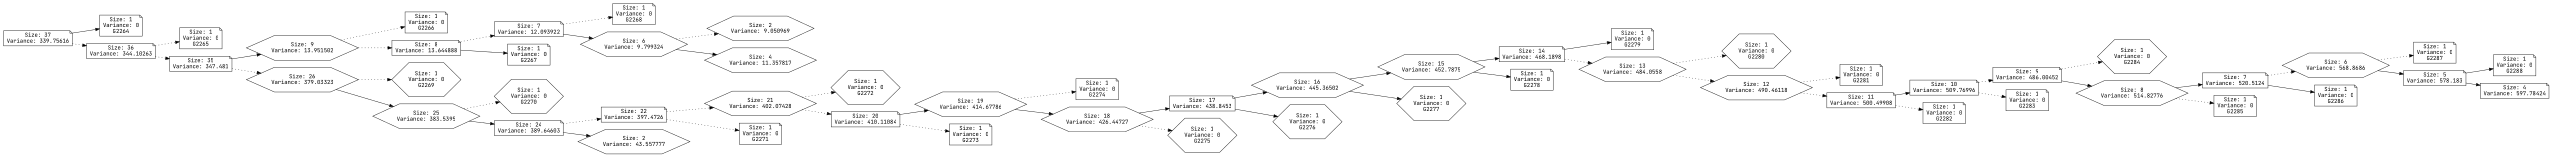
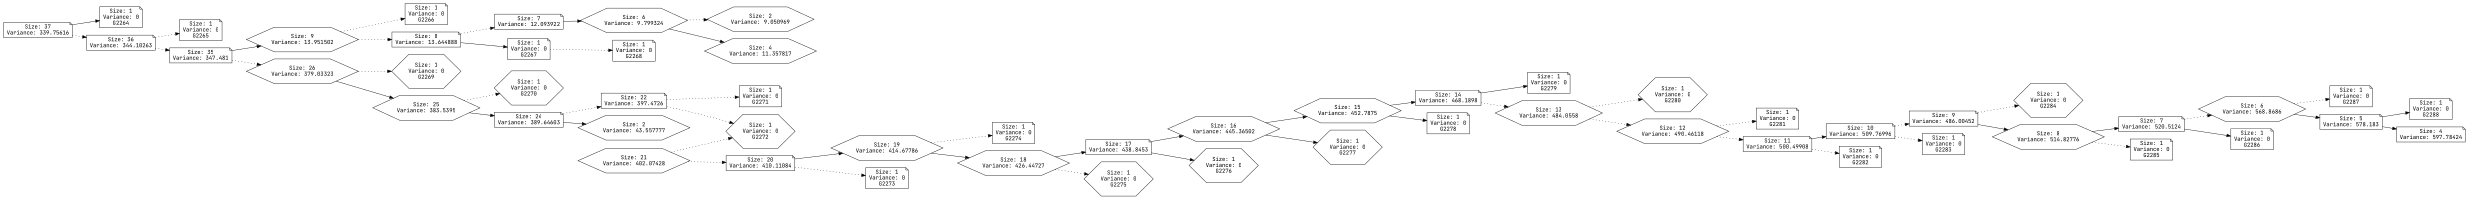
(586, 21) -> (579, 50)
(688, 110) -> (698, 114)
